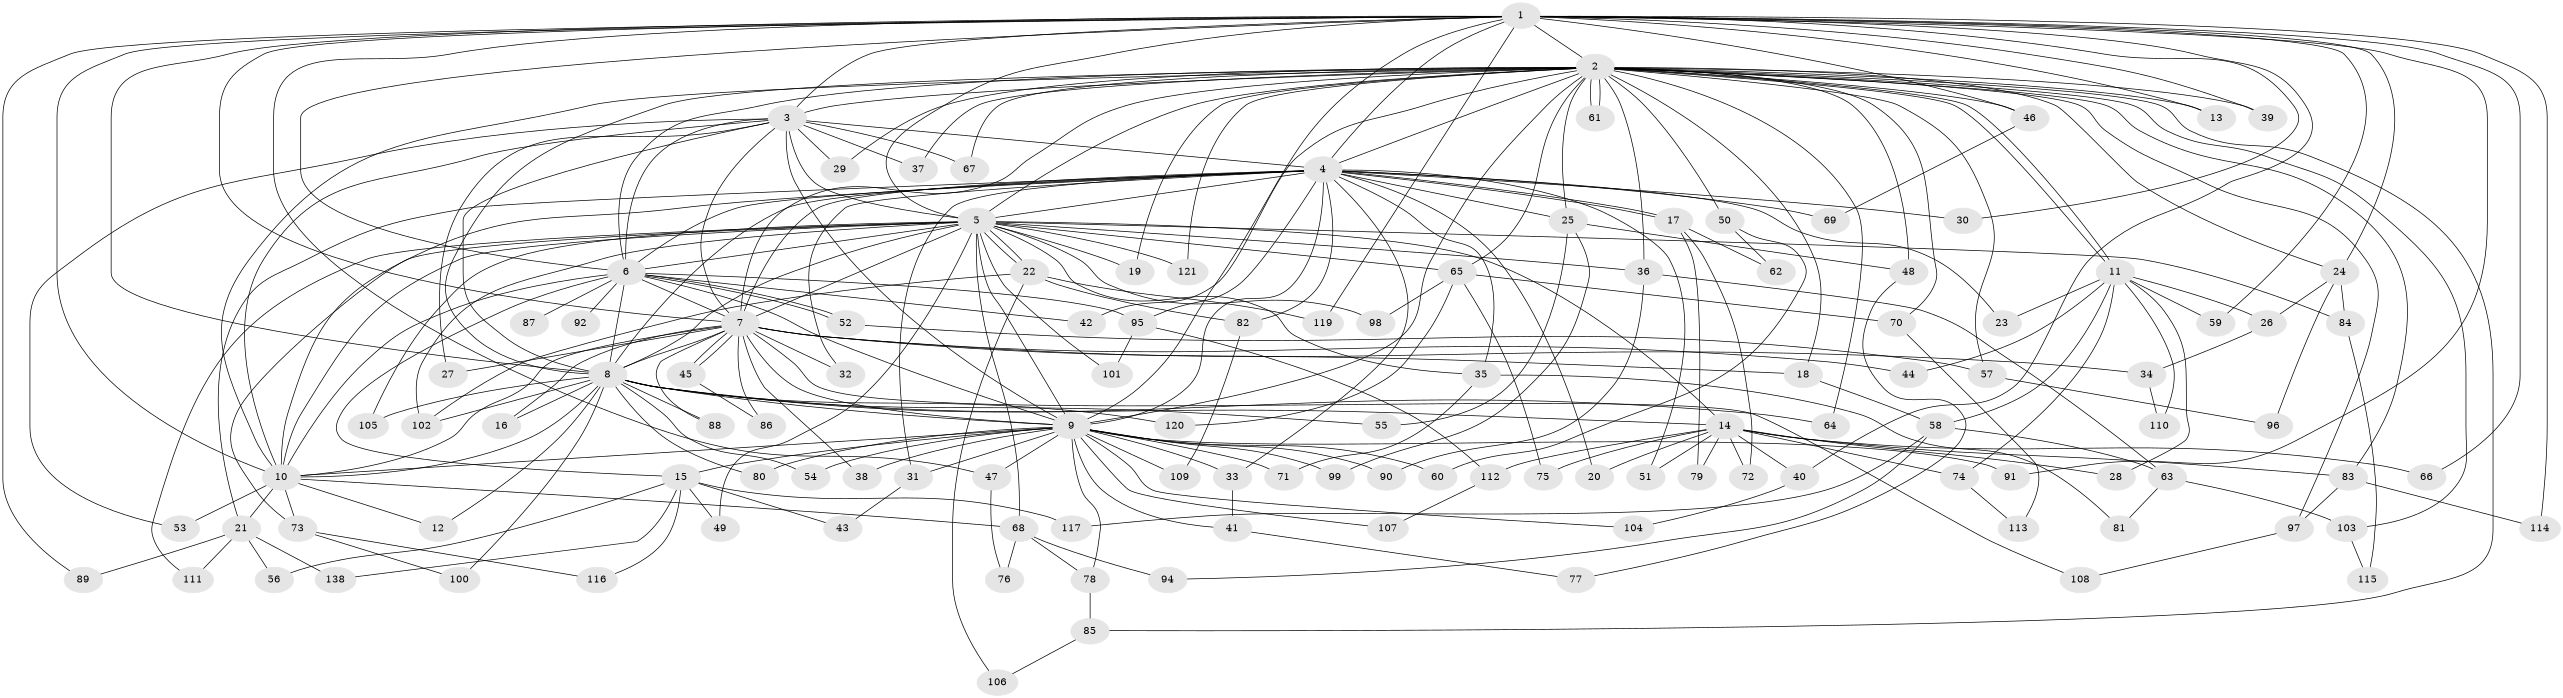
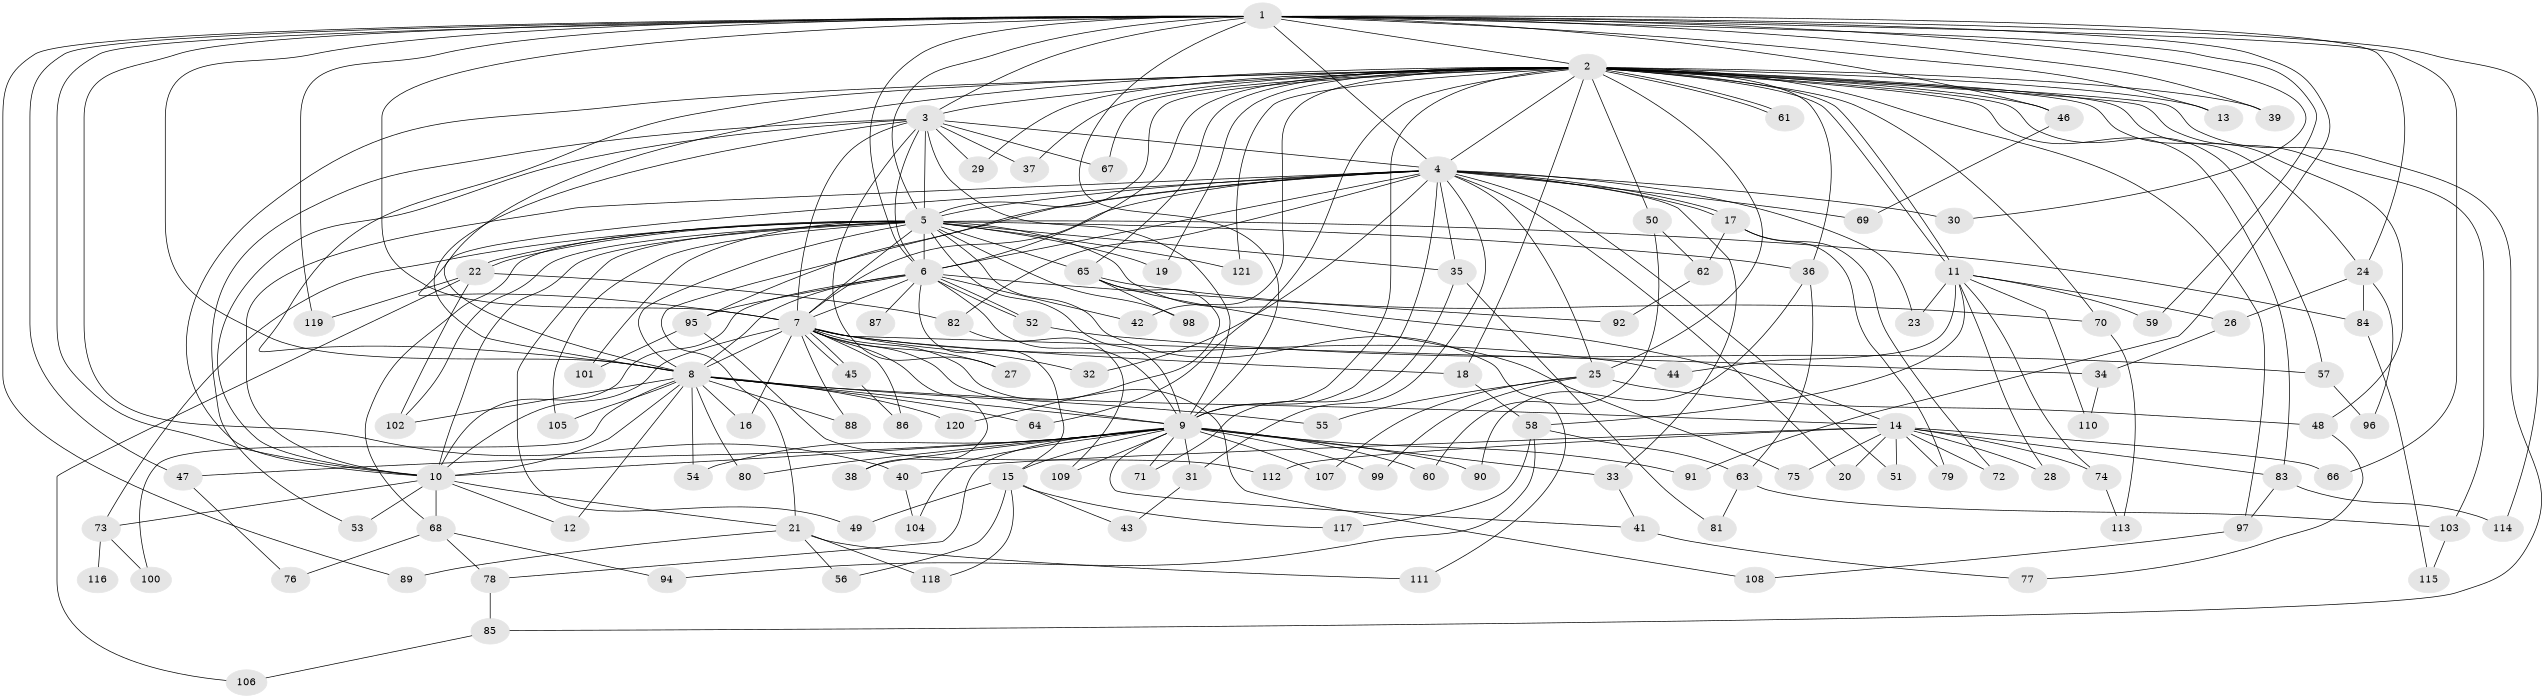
none -> (1663, 297)
(1439, 503) -> (1448, 402)
(662, 543) -> none
(336, 580) -> (931, 580)
